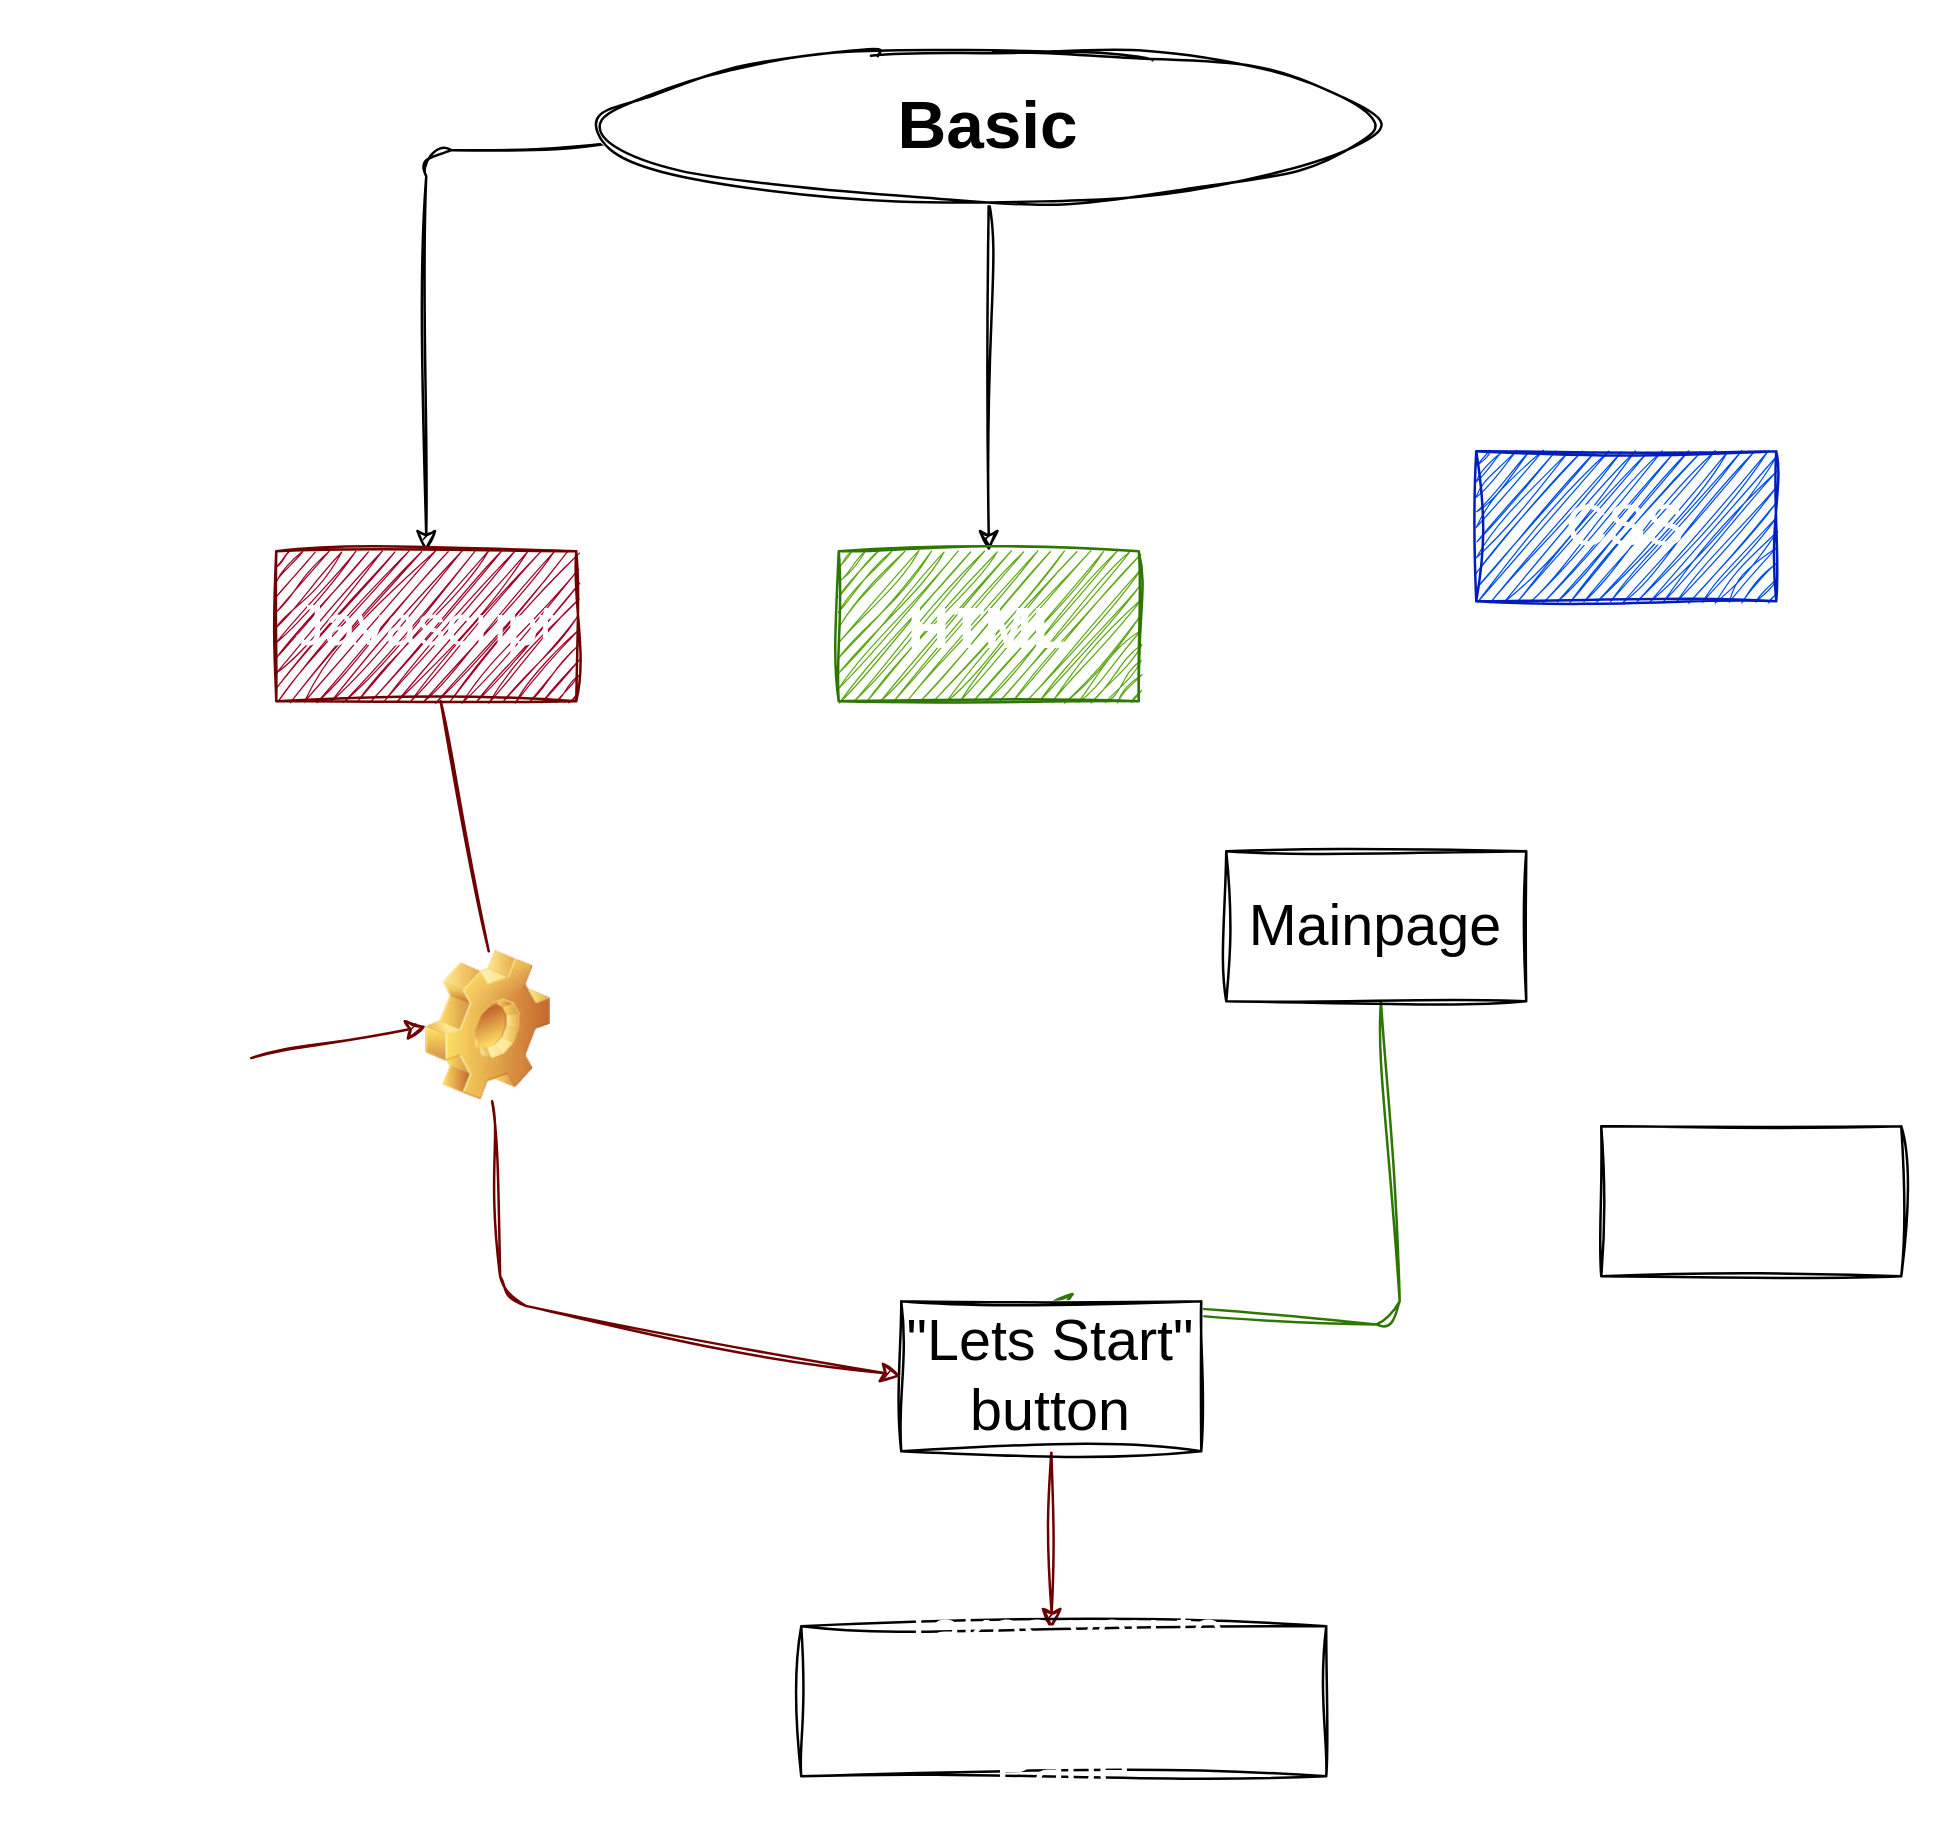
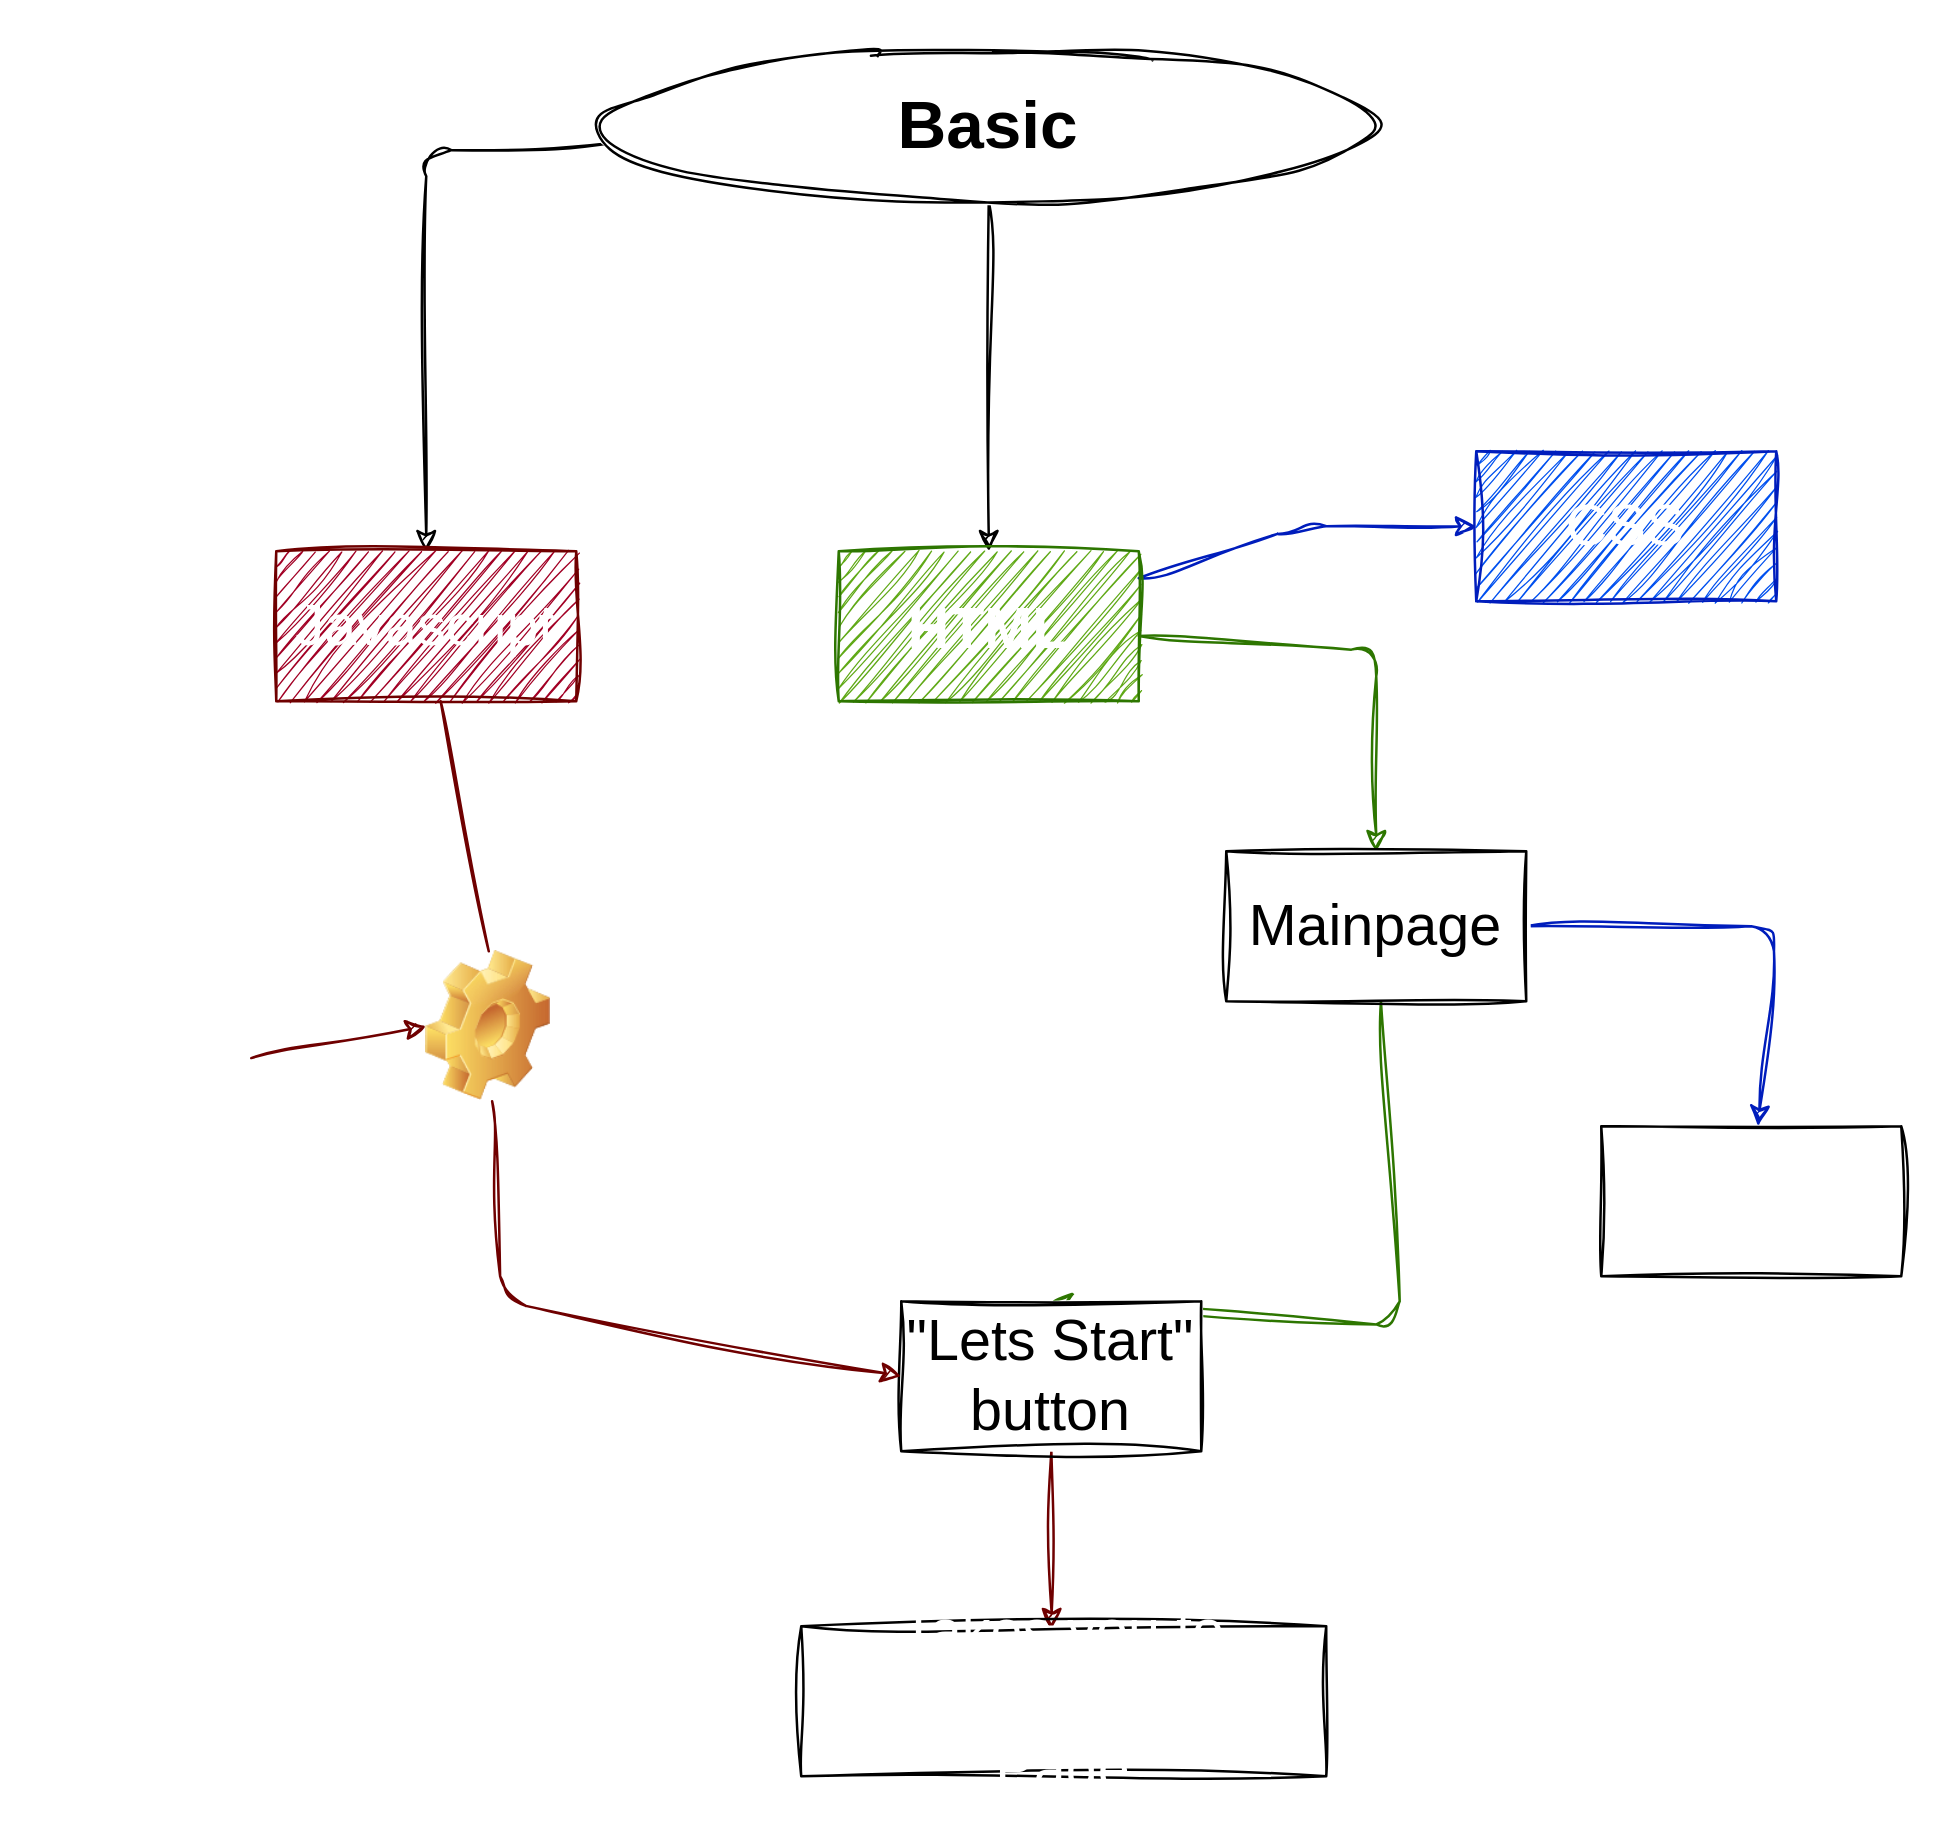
none -> (1295, 529)
none -> (1343, 649)
none -> (1737, 926)
